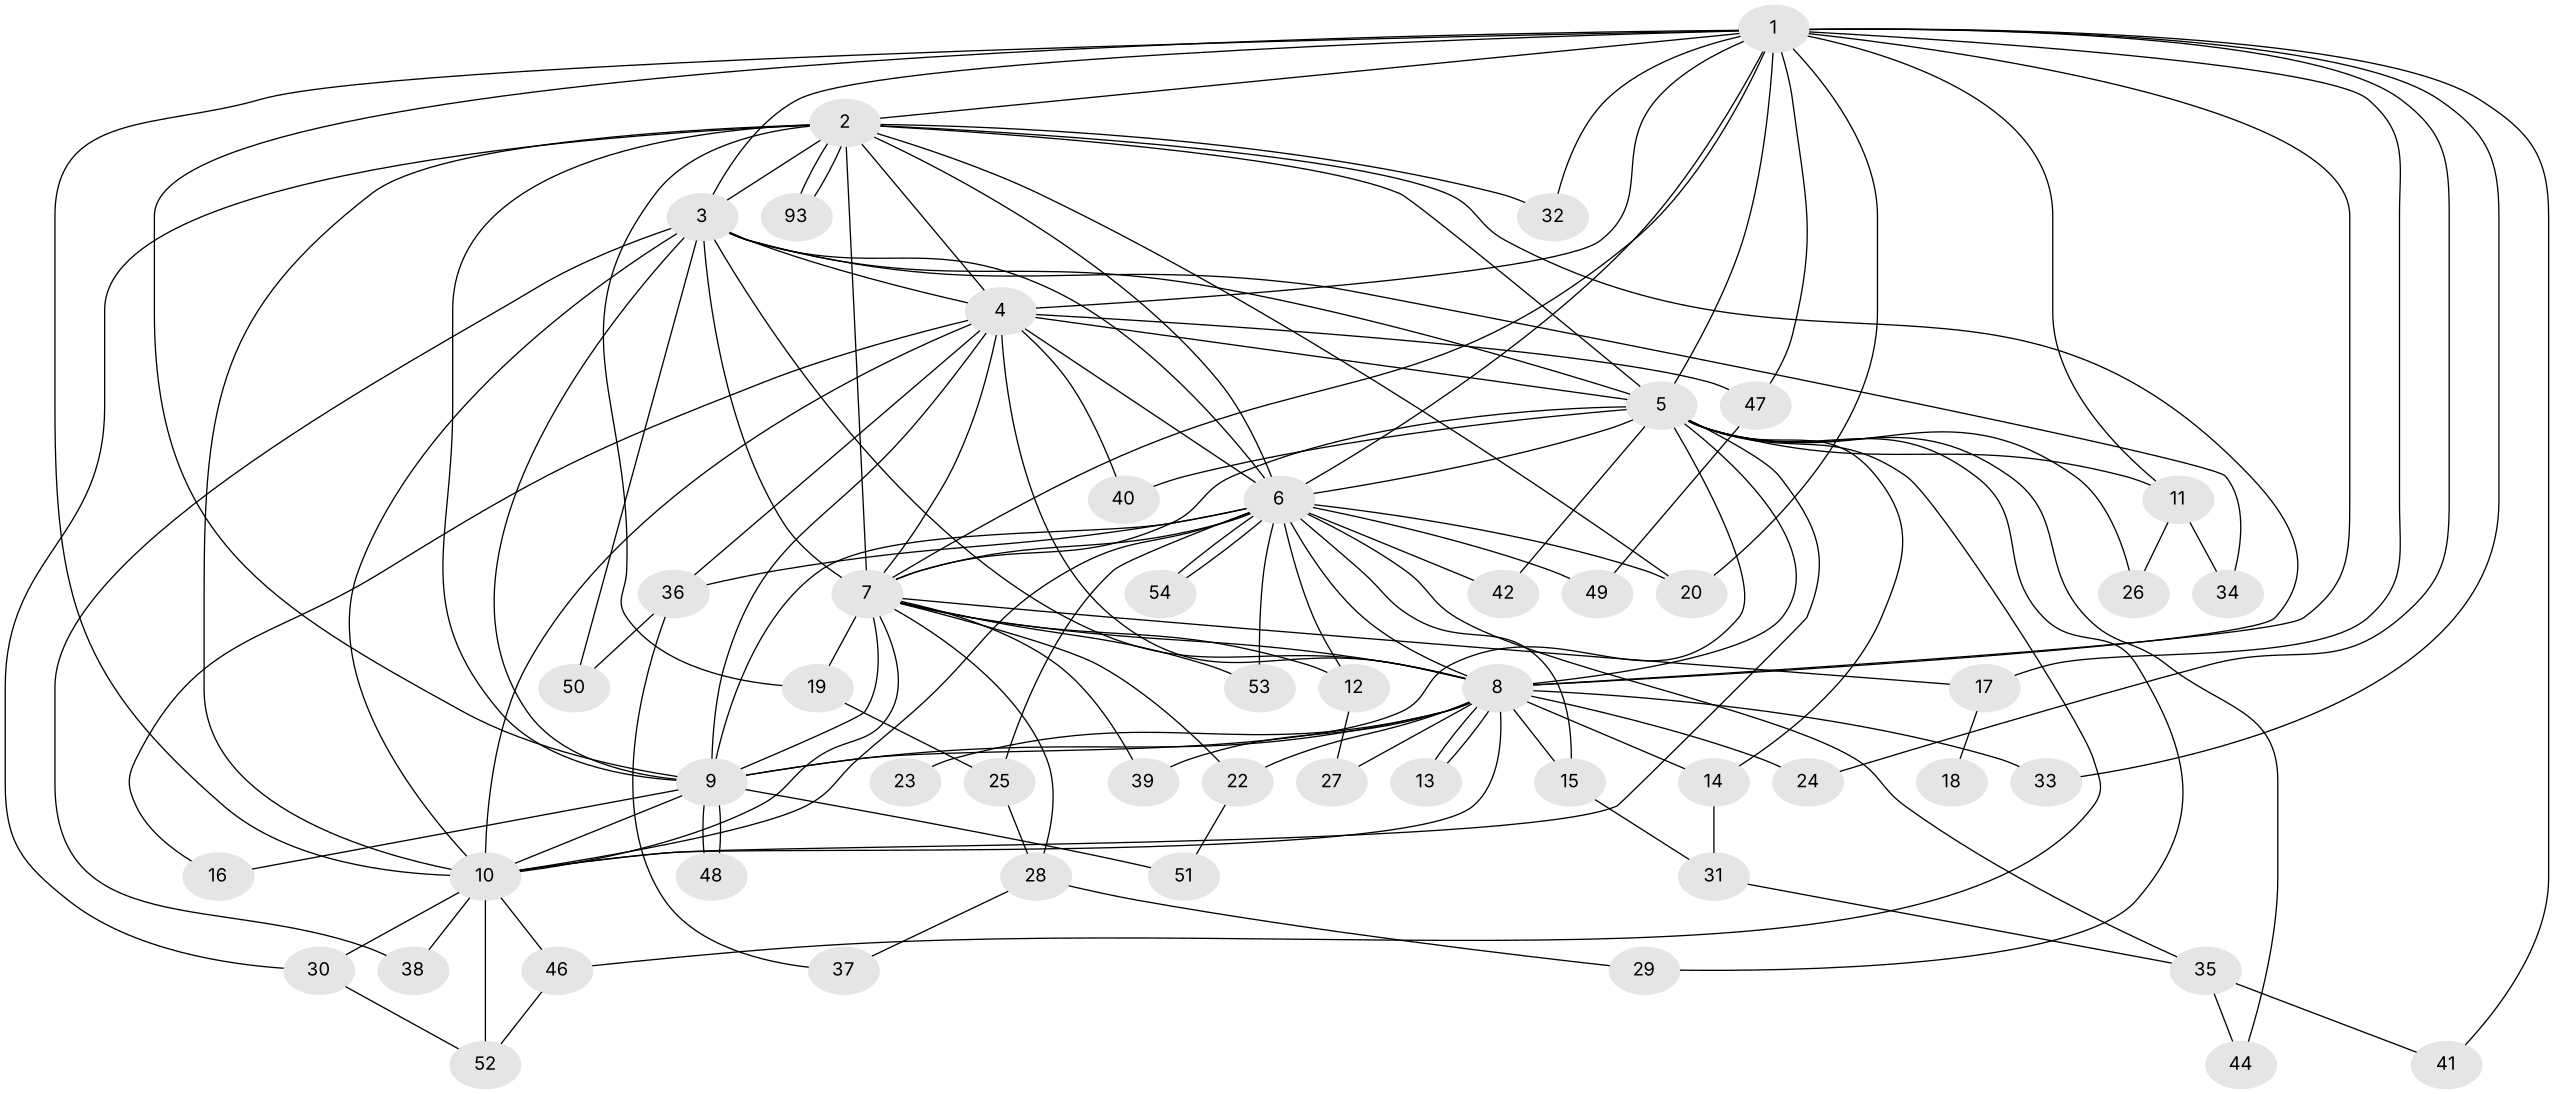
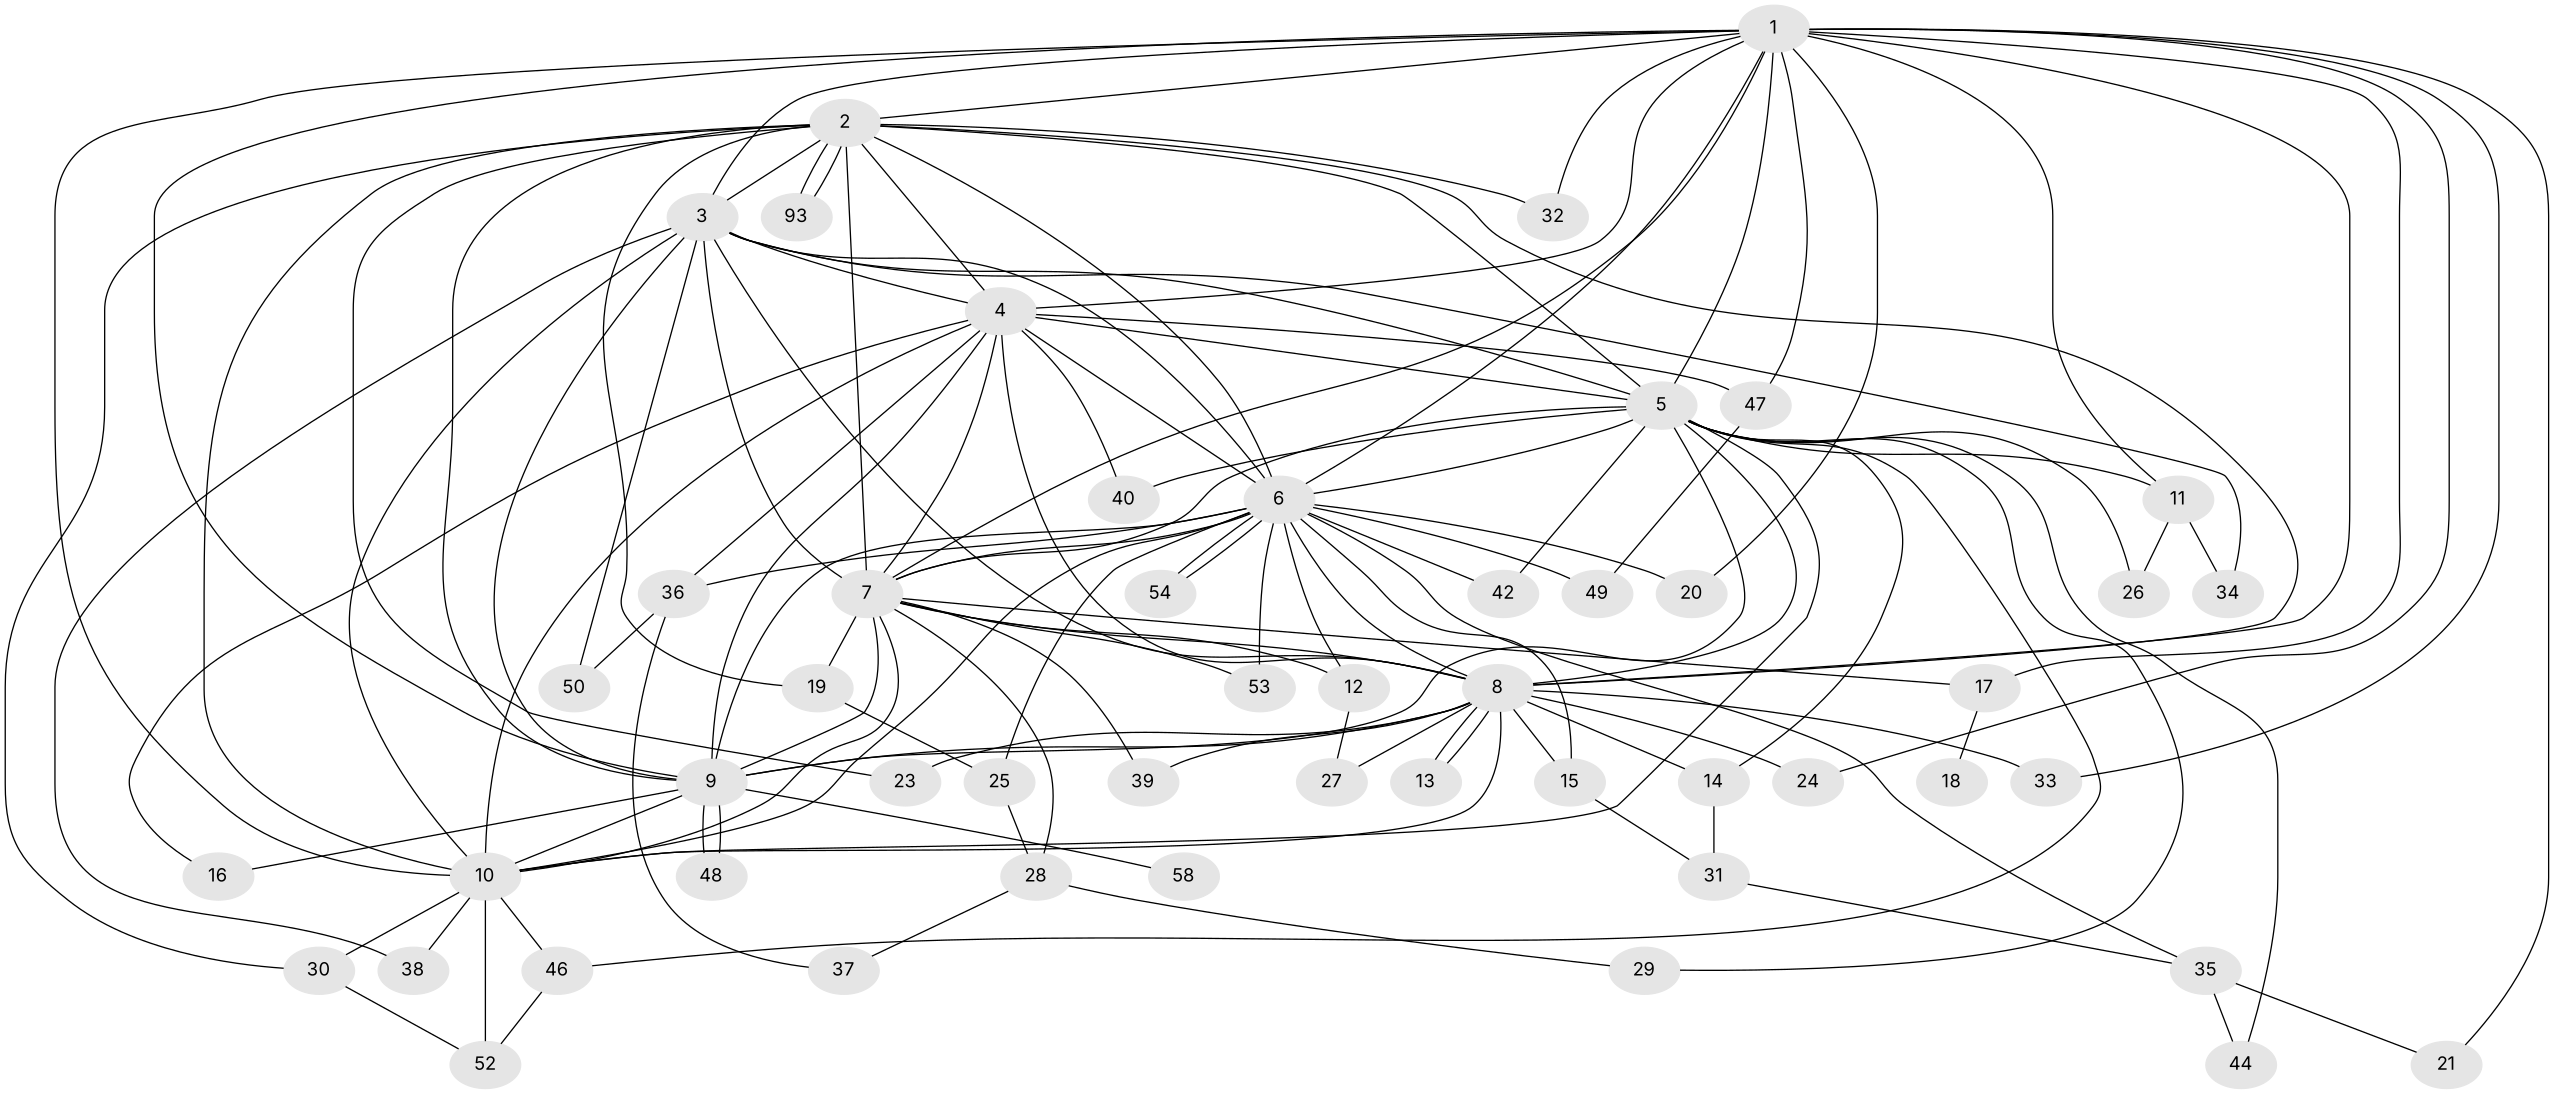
(1267, 317) -> (353, 459)
(1238, 782) -> none
(1184, 877) -> (1184, 877)
(2447, 1065) -> (2447, 1065)
